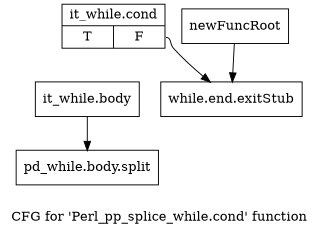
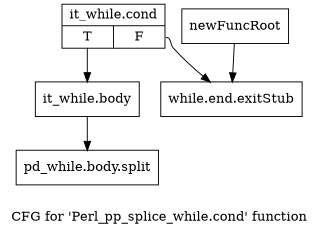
none -> (87, 60)
